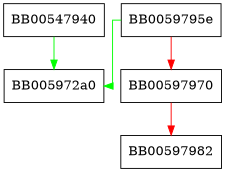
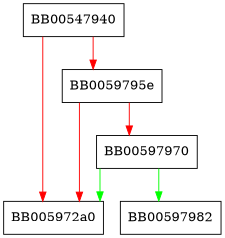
(54, 48) -> (43, 114)
none -> (93, 48)
(113, 49) -> (79, 147)
(171, 114) -> (159, 180)
none -> (100, 180)
